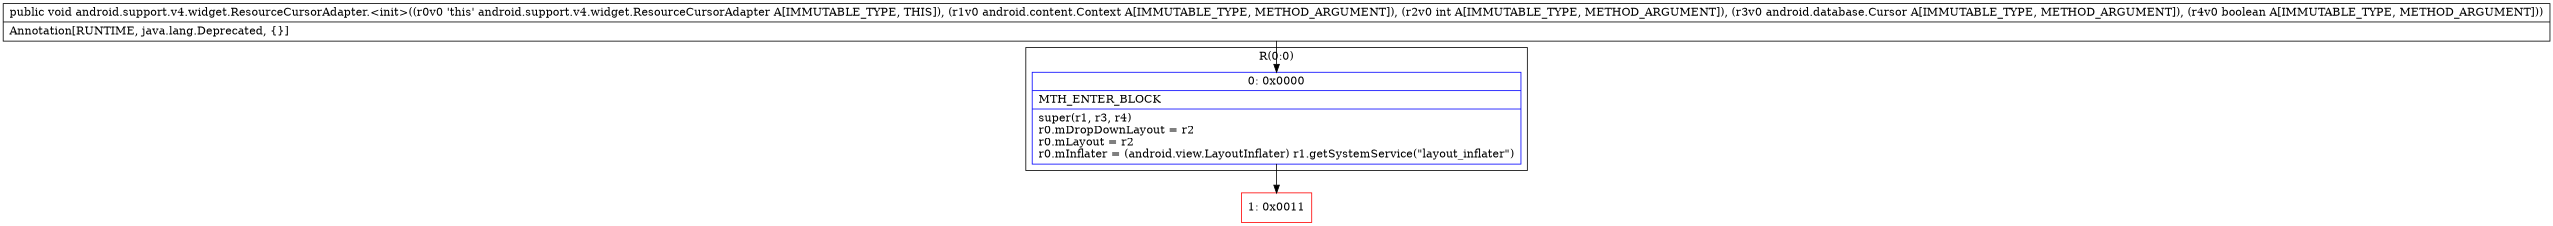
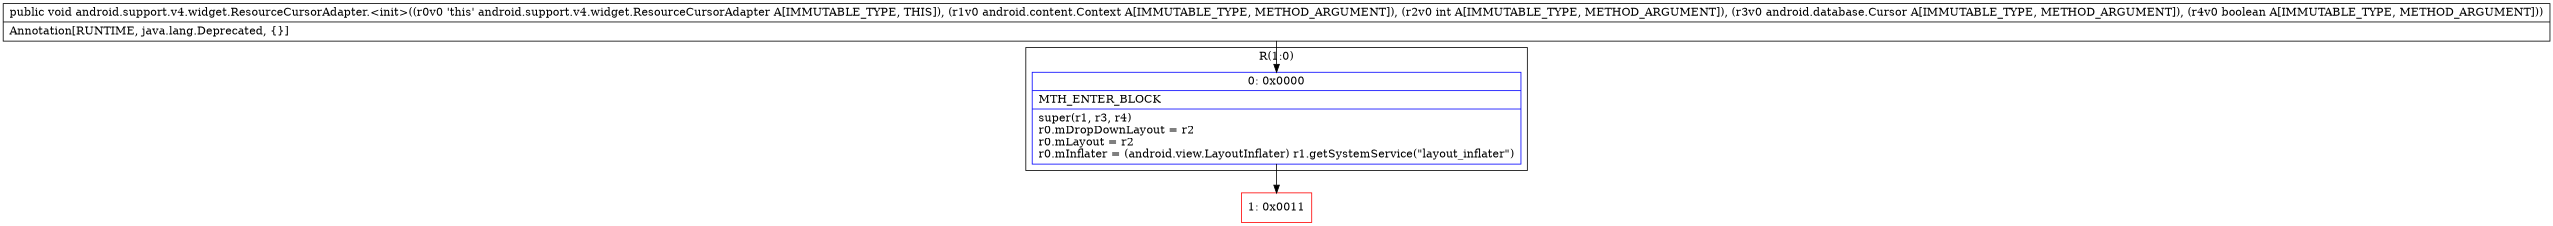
(1277, 57) -> (1277, 57)
